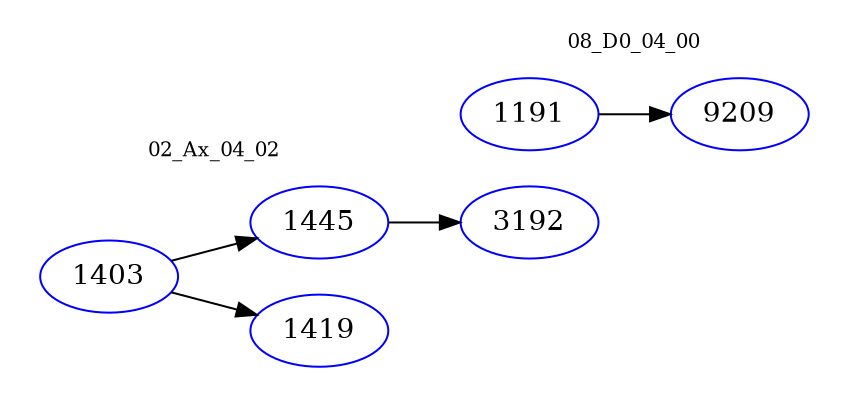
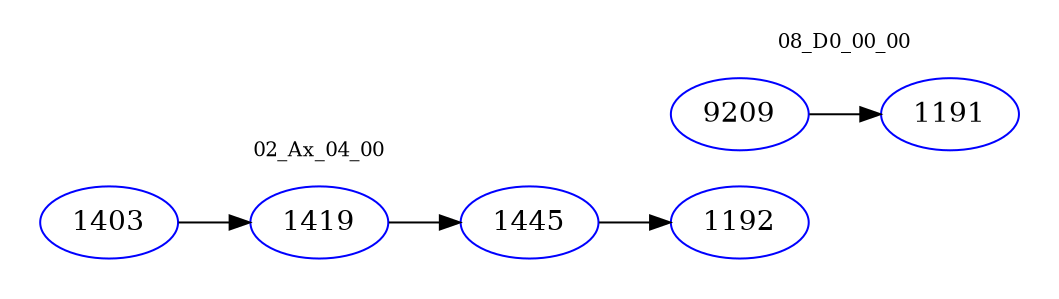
(635, 43) -> (845, 43)
(624, 114) -> (835, 114)
(214, 151) -> (319, 151)
(530, 222) -> (740, 222)
(204, 252) -> (414, 222)
